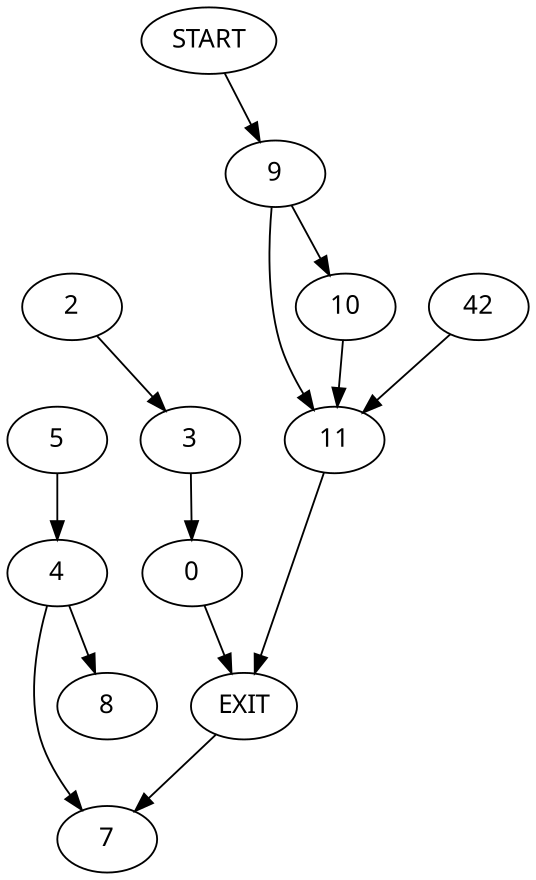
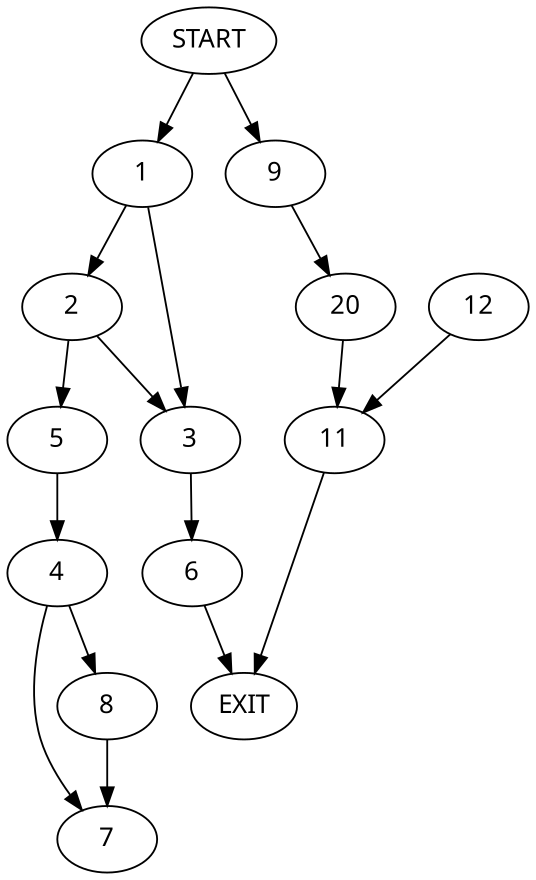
none -> (142, 174)
(272, 304) -> none
(346, 307) -> (346, 307)
(479, 307) -> (479, 307)
none -> (66, 364)
(192, 573) -> (192, 573)
(182, 767) -> (107, 764)
